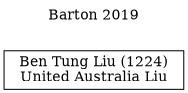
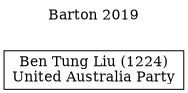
(94, 70) -> (94, 70)
